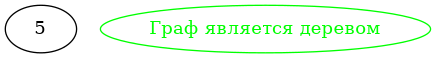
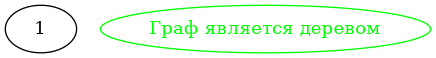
(41, 29) -> (41, 29)
